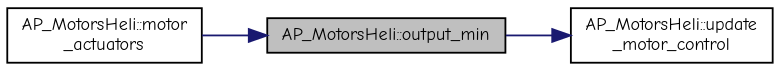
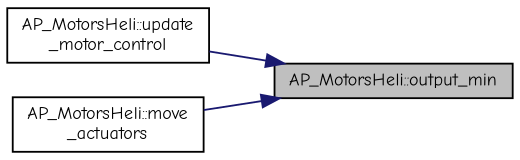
(105, 35) -> (108, 125)
(529, 35) -> (238, 56)
